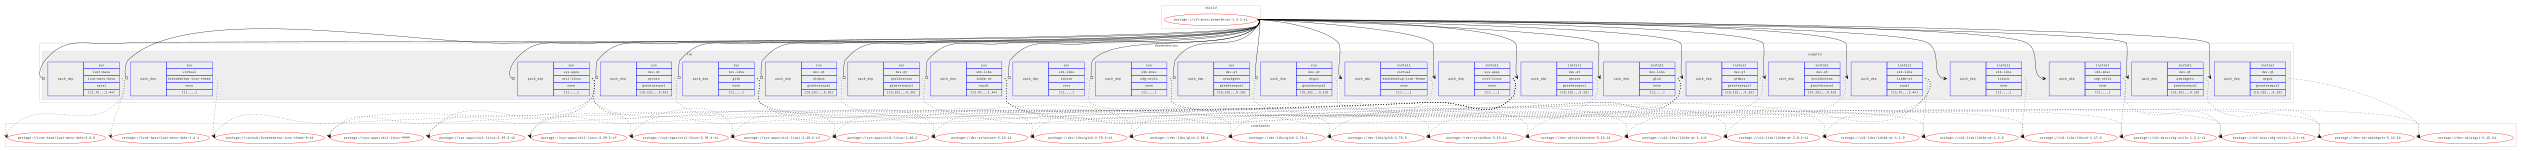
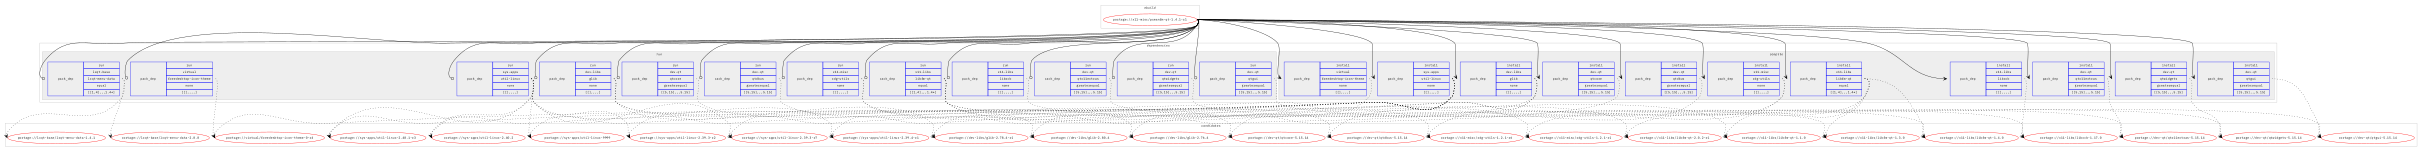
(1378, 138) -> none
